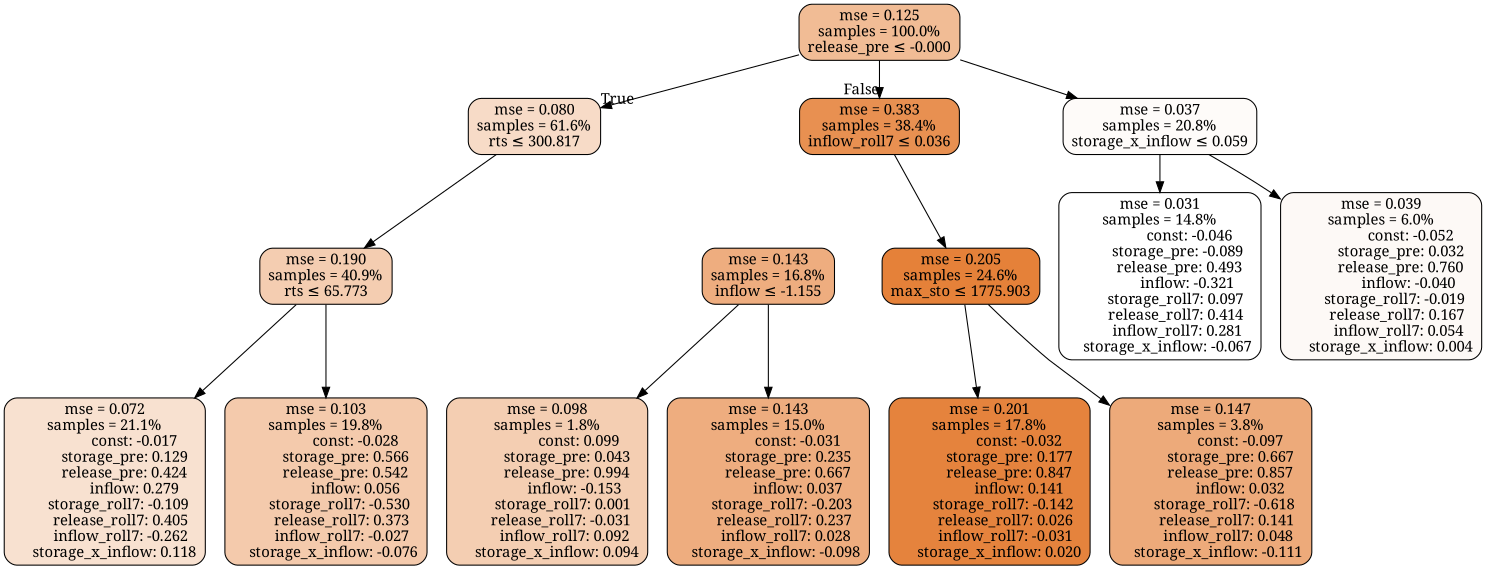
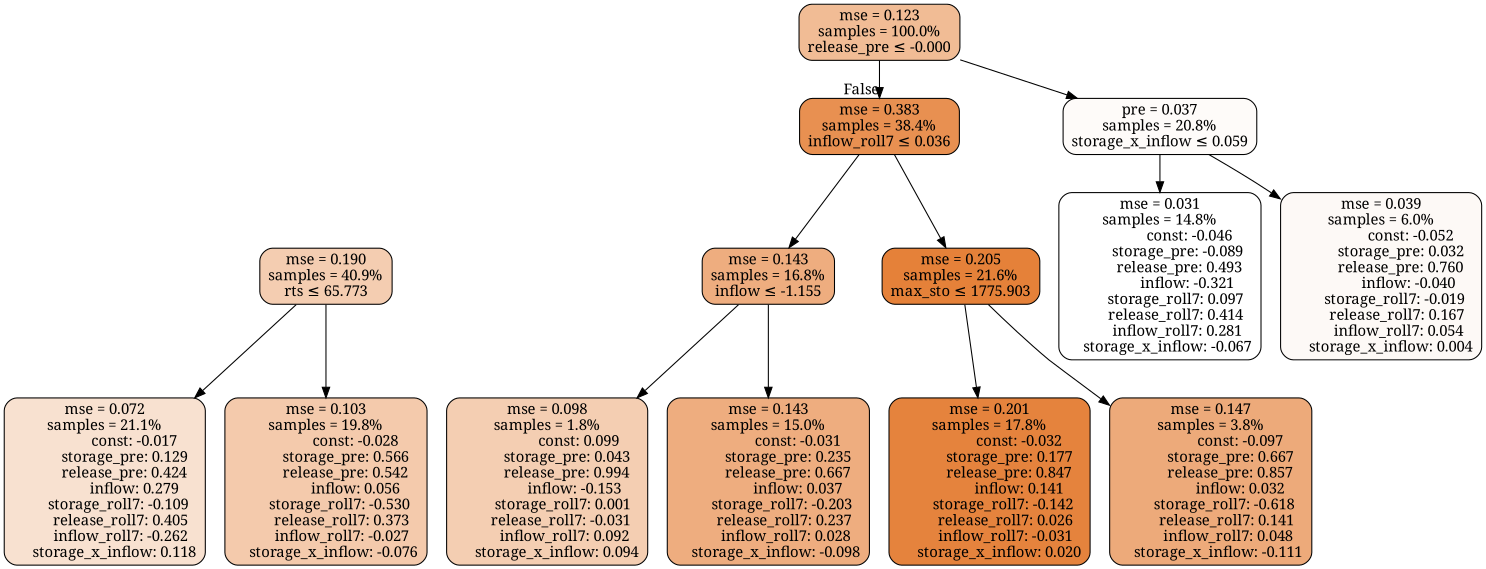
(879, 32) -> (879, 32)
(534, 126) -> none
(1160, 126) -> (1160, 126)
none -> (827, 197)
(961, 276) -> (961, 276)
